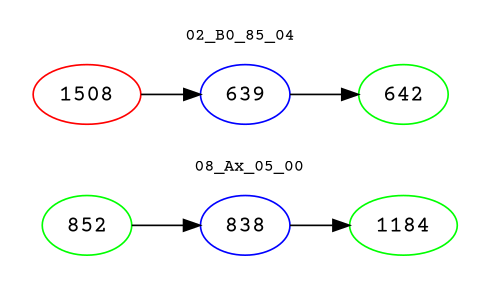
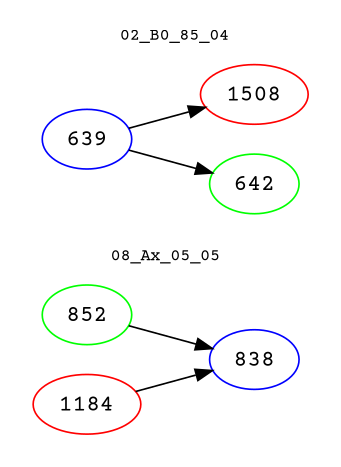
(162, 94) -> (159, 120)
(250, 167) -> (166, 256)
(311, 225) -> (166, 383)
(403, 225) -> (87, 404)
